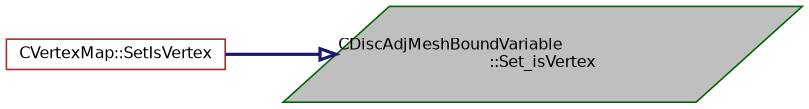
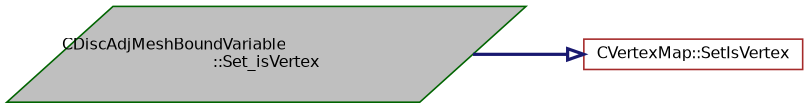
(273, 54) -> (520, 54)
